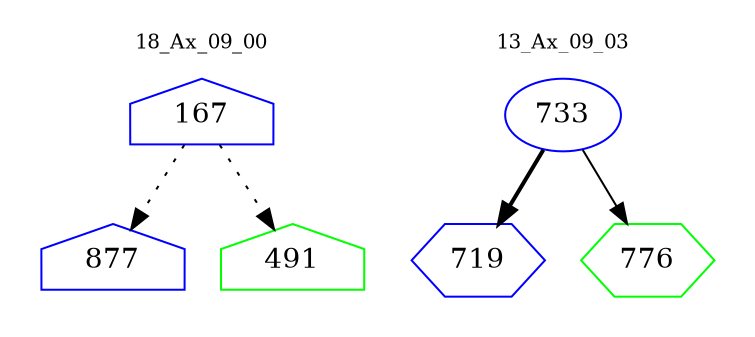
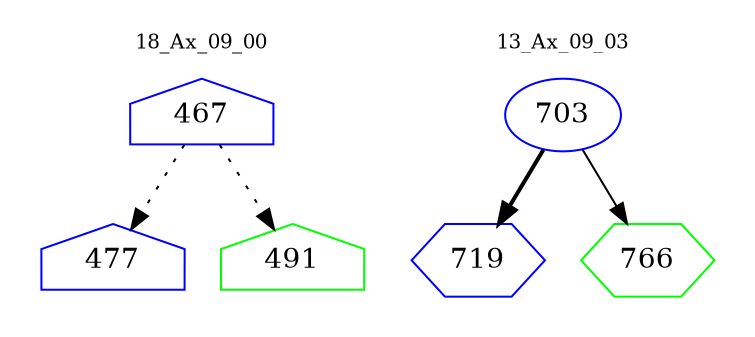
(202, 115) -> (202, 115)
(563, 115) -> (563, 115)
(113, 260) -> (113, 260)
(648, 260) -> (648, 260)
